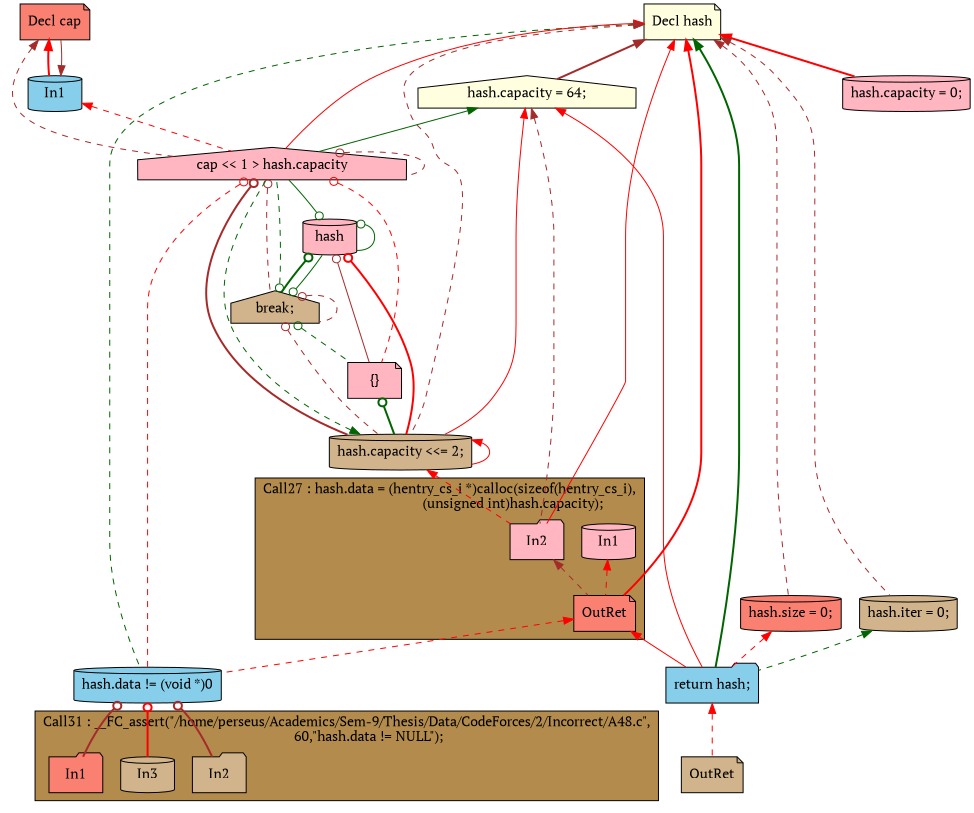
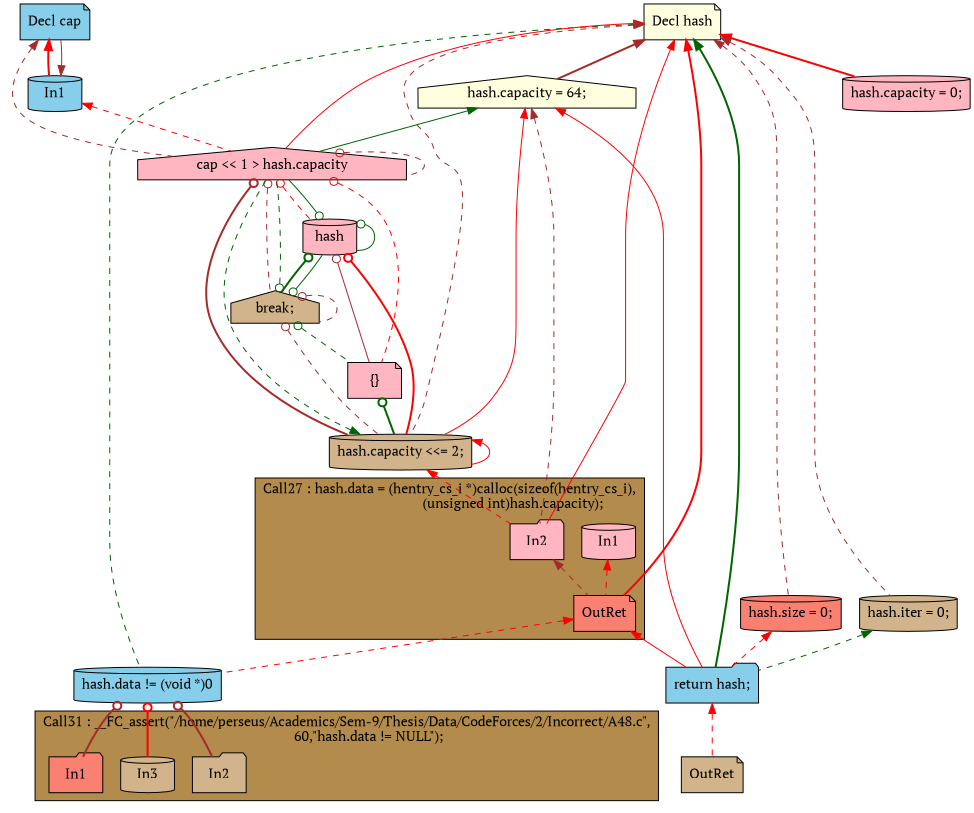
(55, 22) -> (55, 22)
(148, 407) -> (296, 203)
